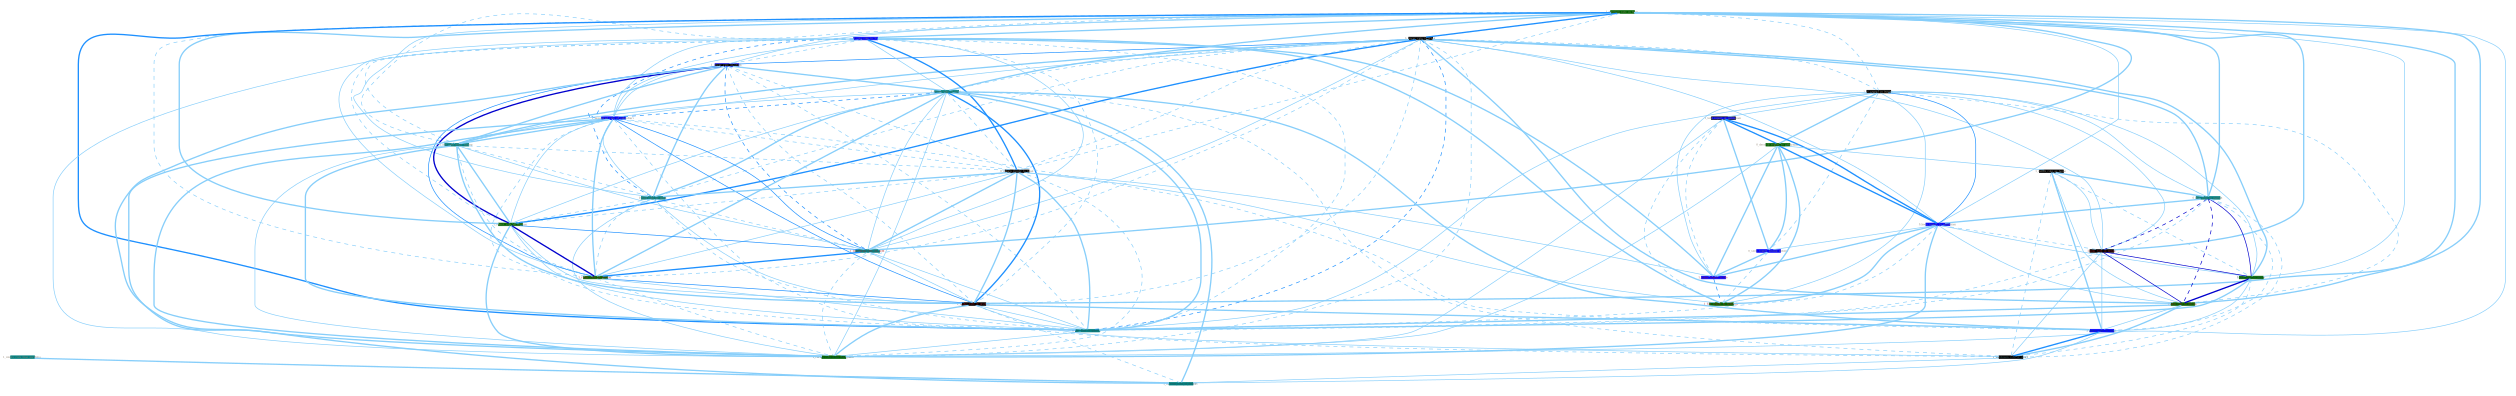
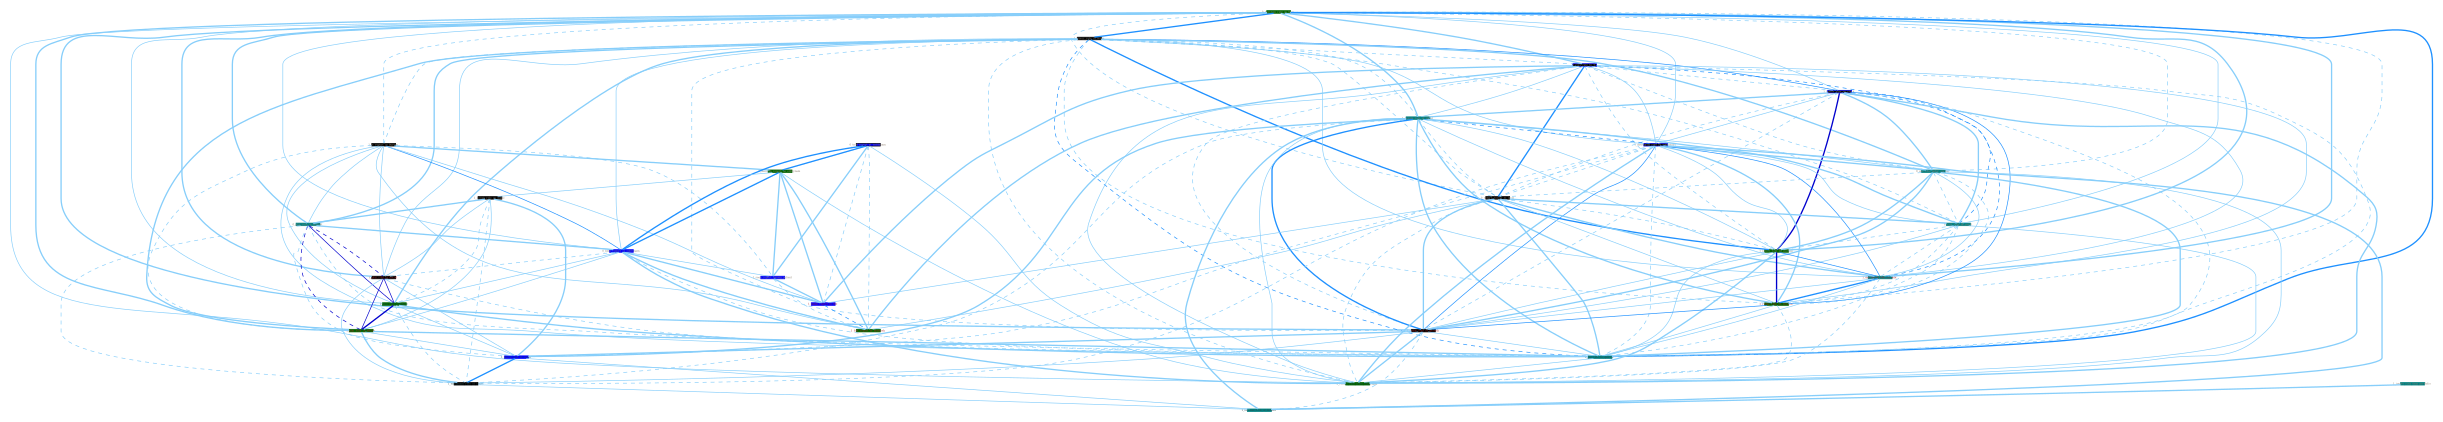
(866, 39) -> (1585, 65)
none -> (1337, 52)
(1786, 107) -> none
(613, 118) -> (1656, 145)
